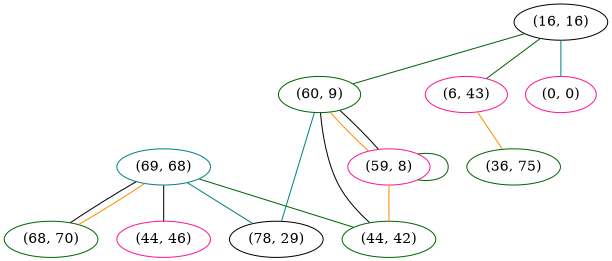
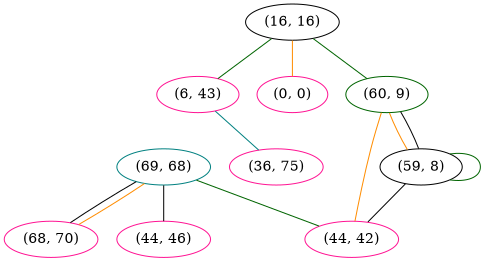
(561, 58) -> (292, 58)
(490, 131) -> (237, 131)
(389, 167) -> (421, 167)
(514, 167) -> (276, 167)
(333, 173) -> (367, 166)
(389, 203) -> (387, 203)
(51, 239) -> (51, 239)
(276, 239) -> none
(389, 239) -> (352, 239)
